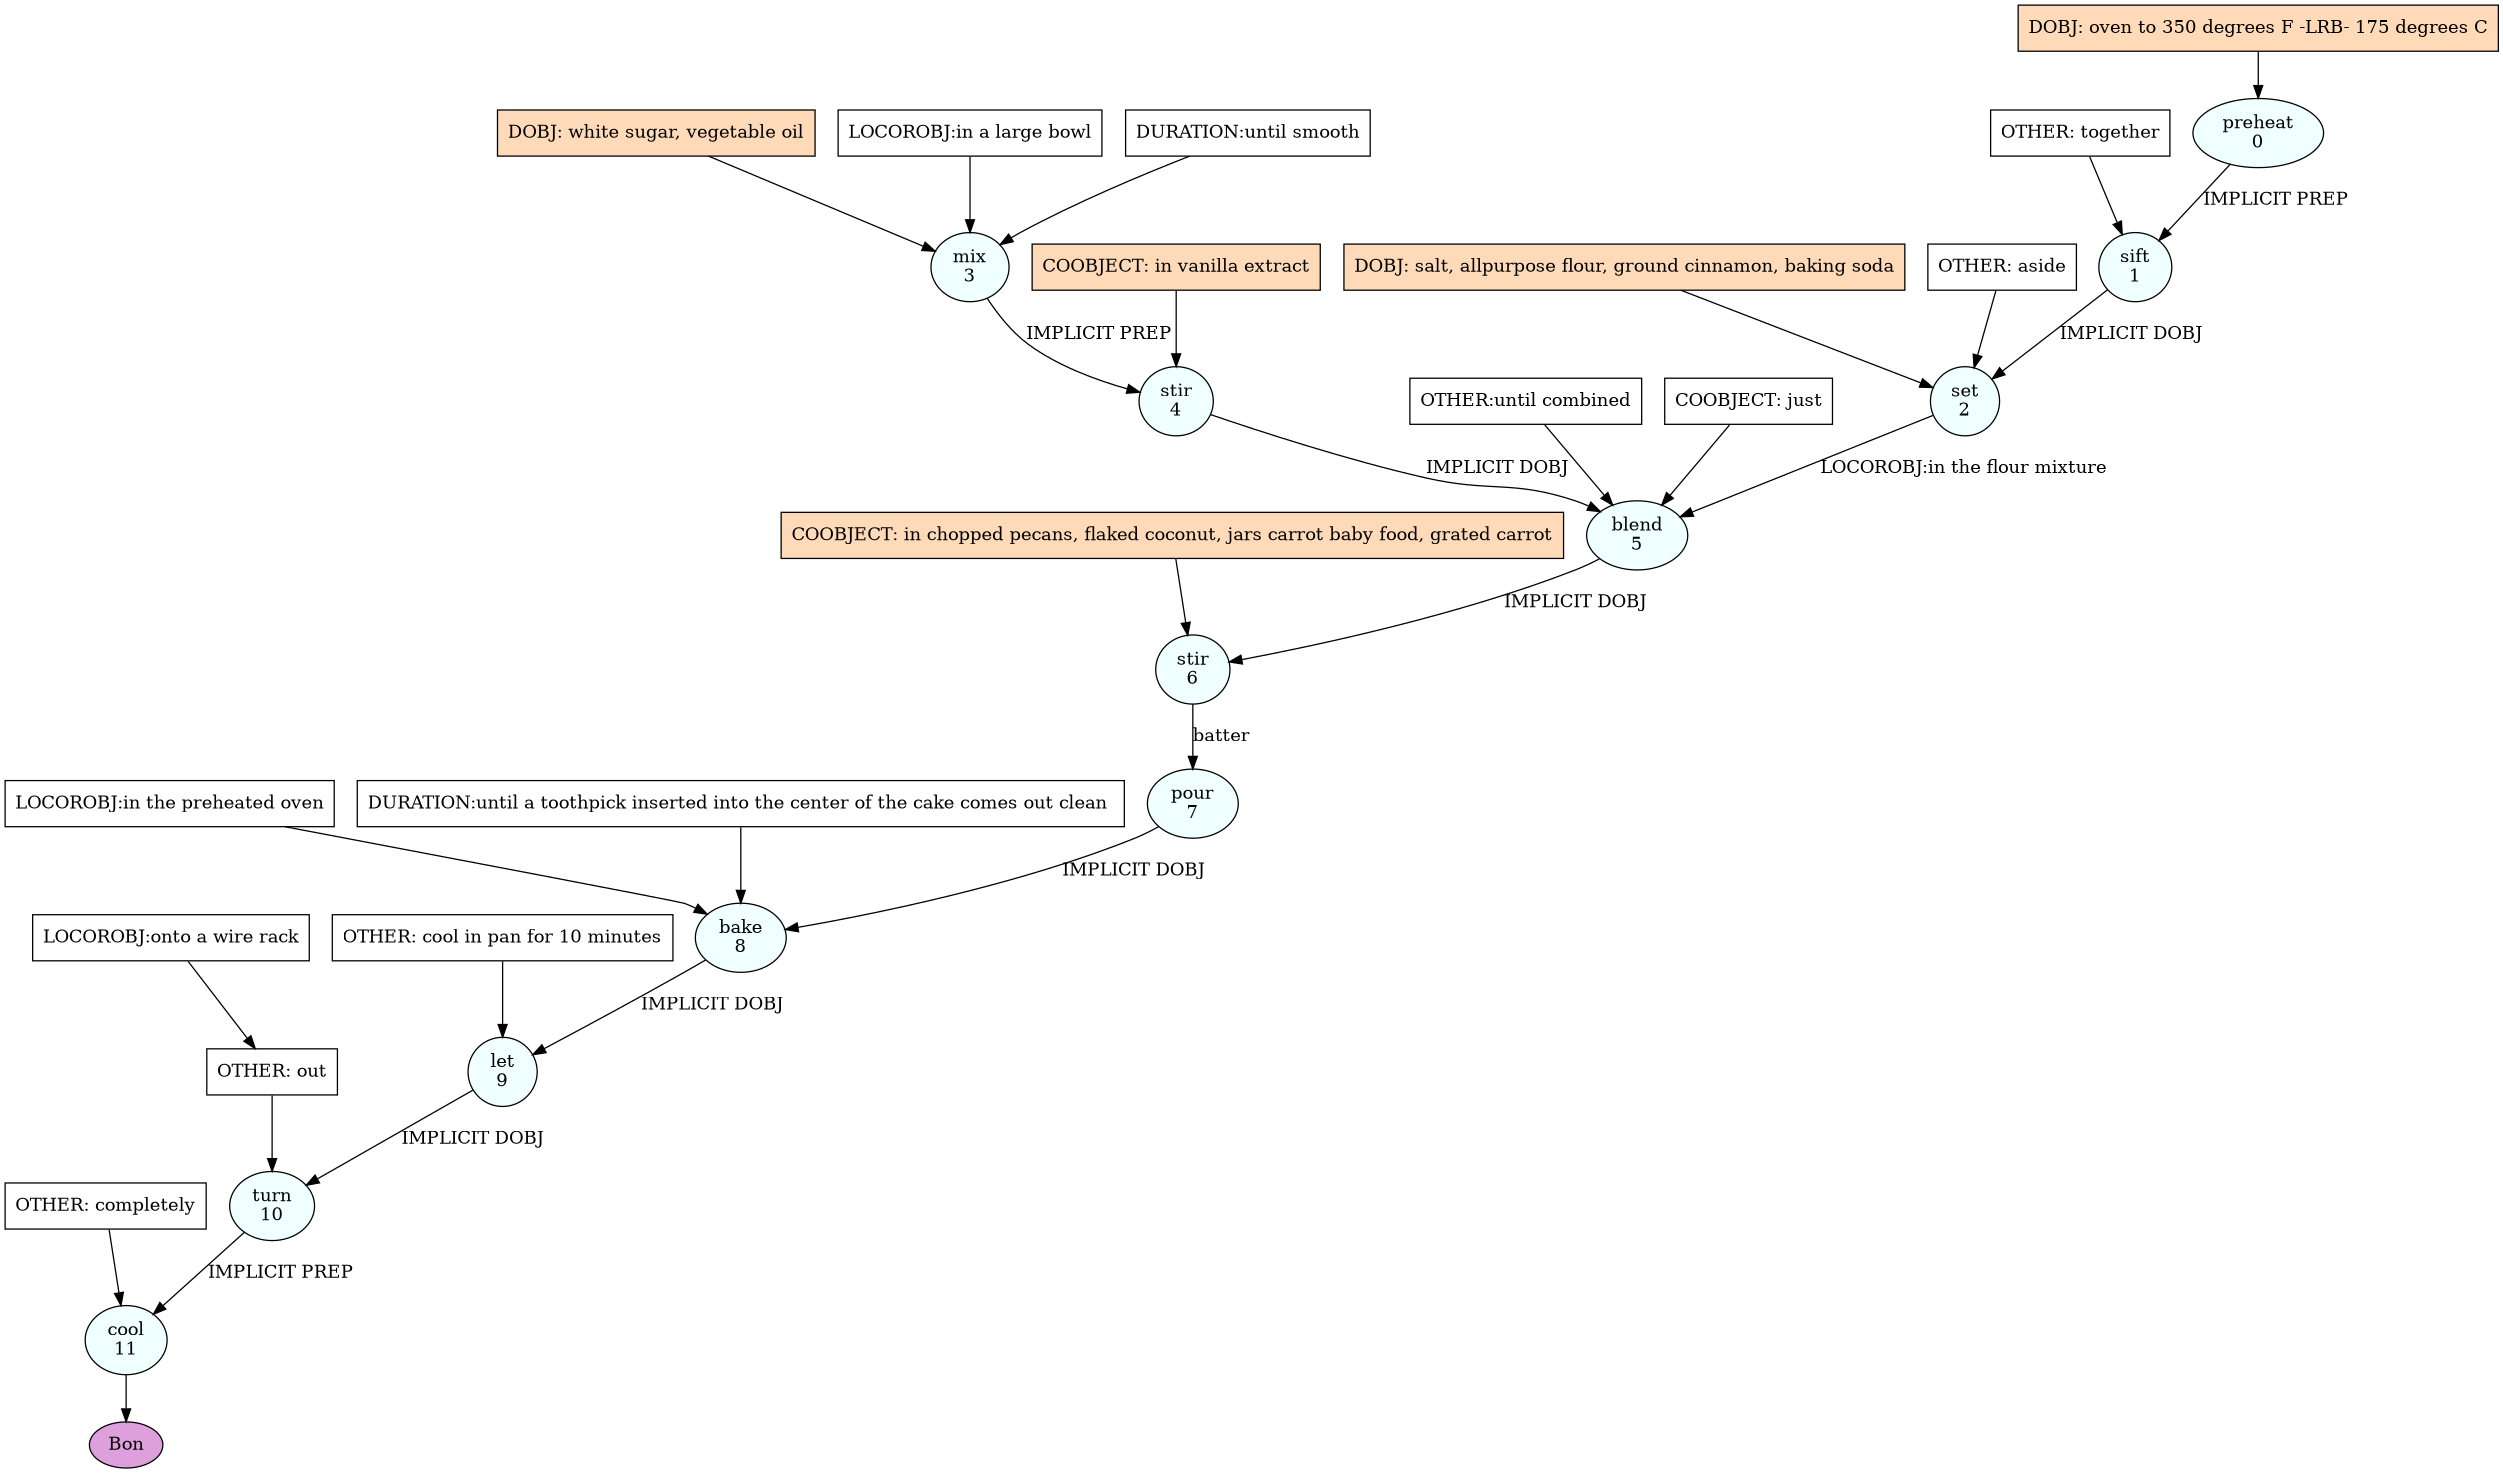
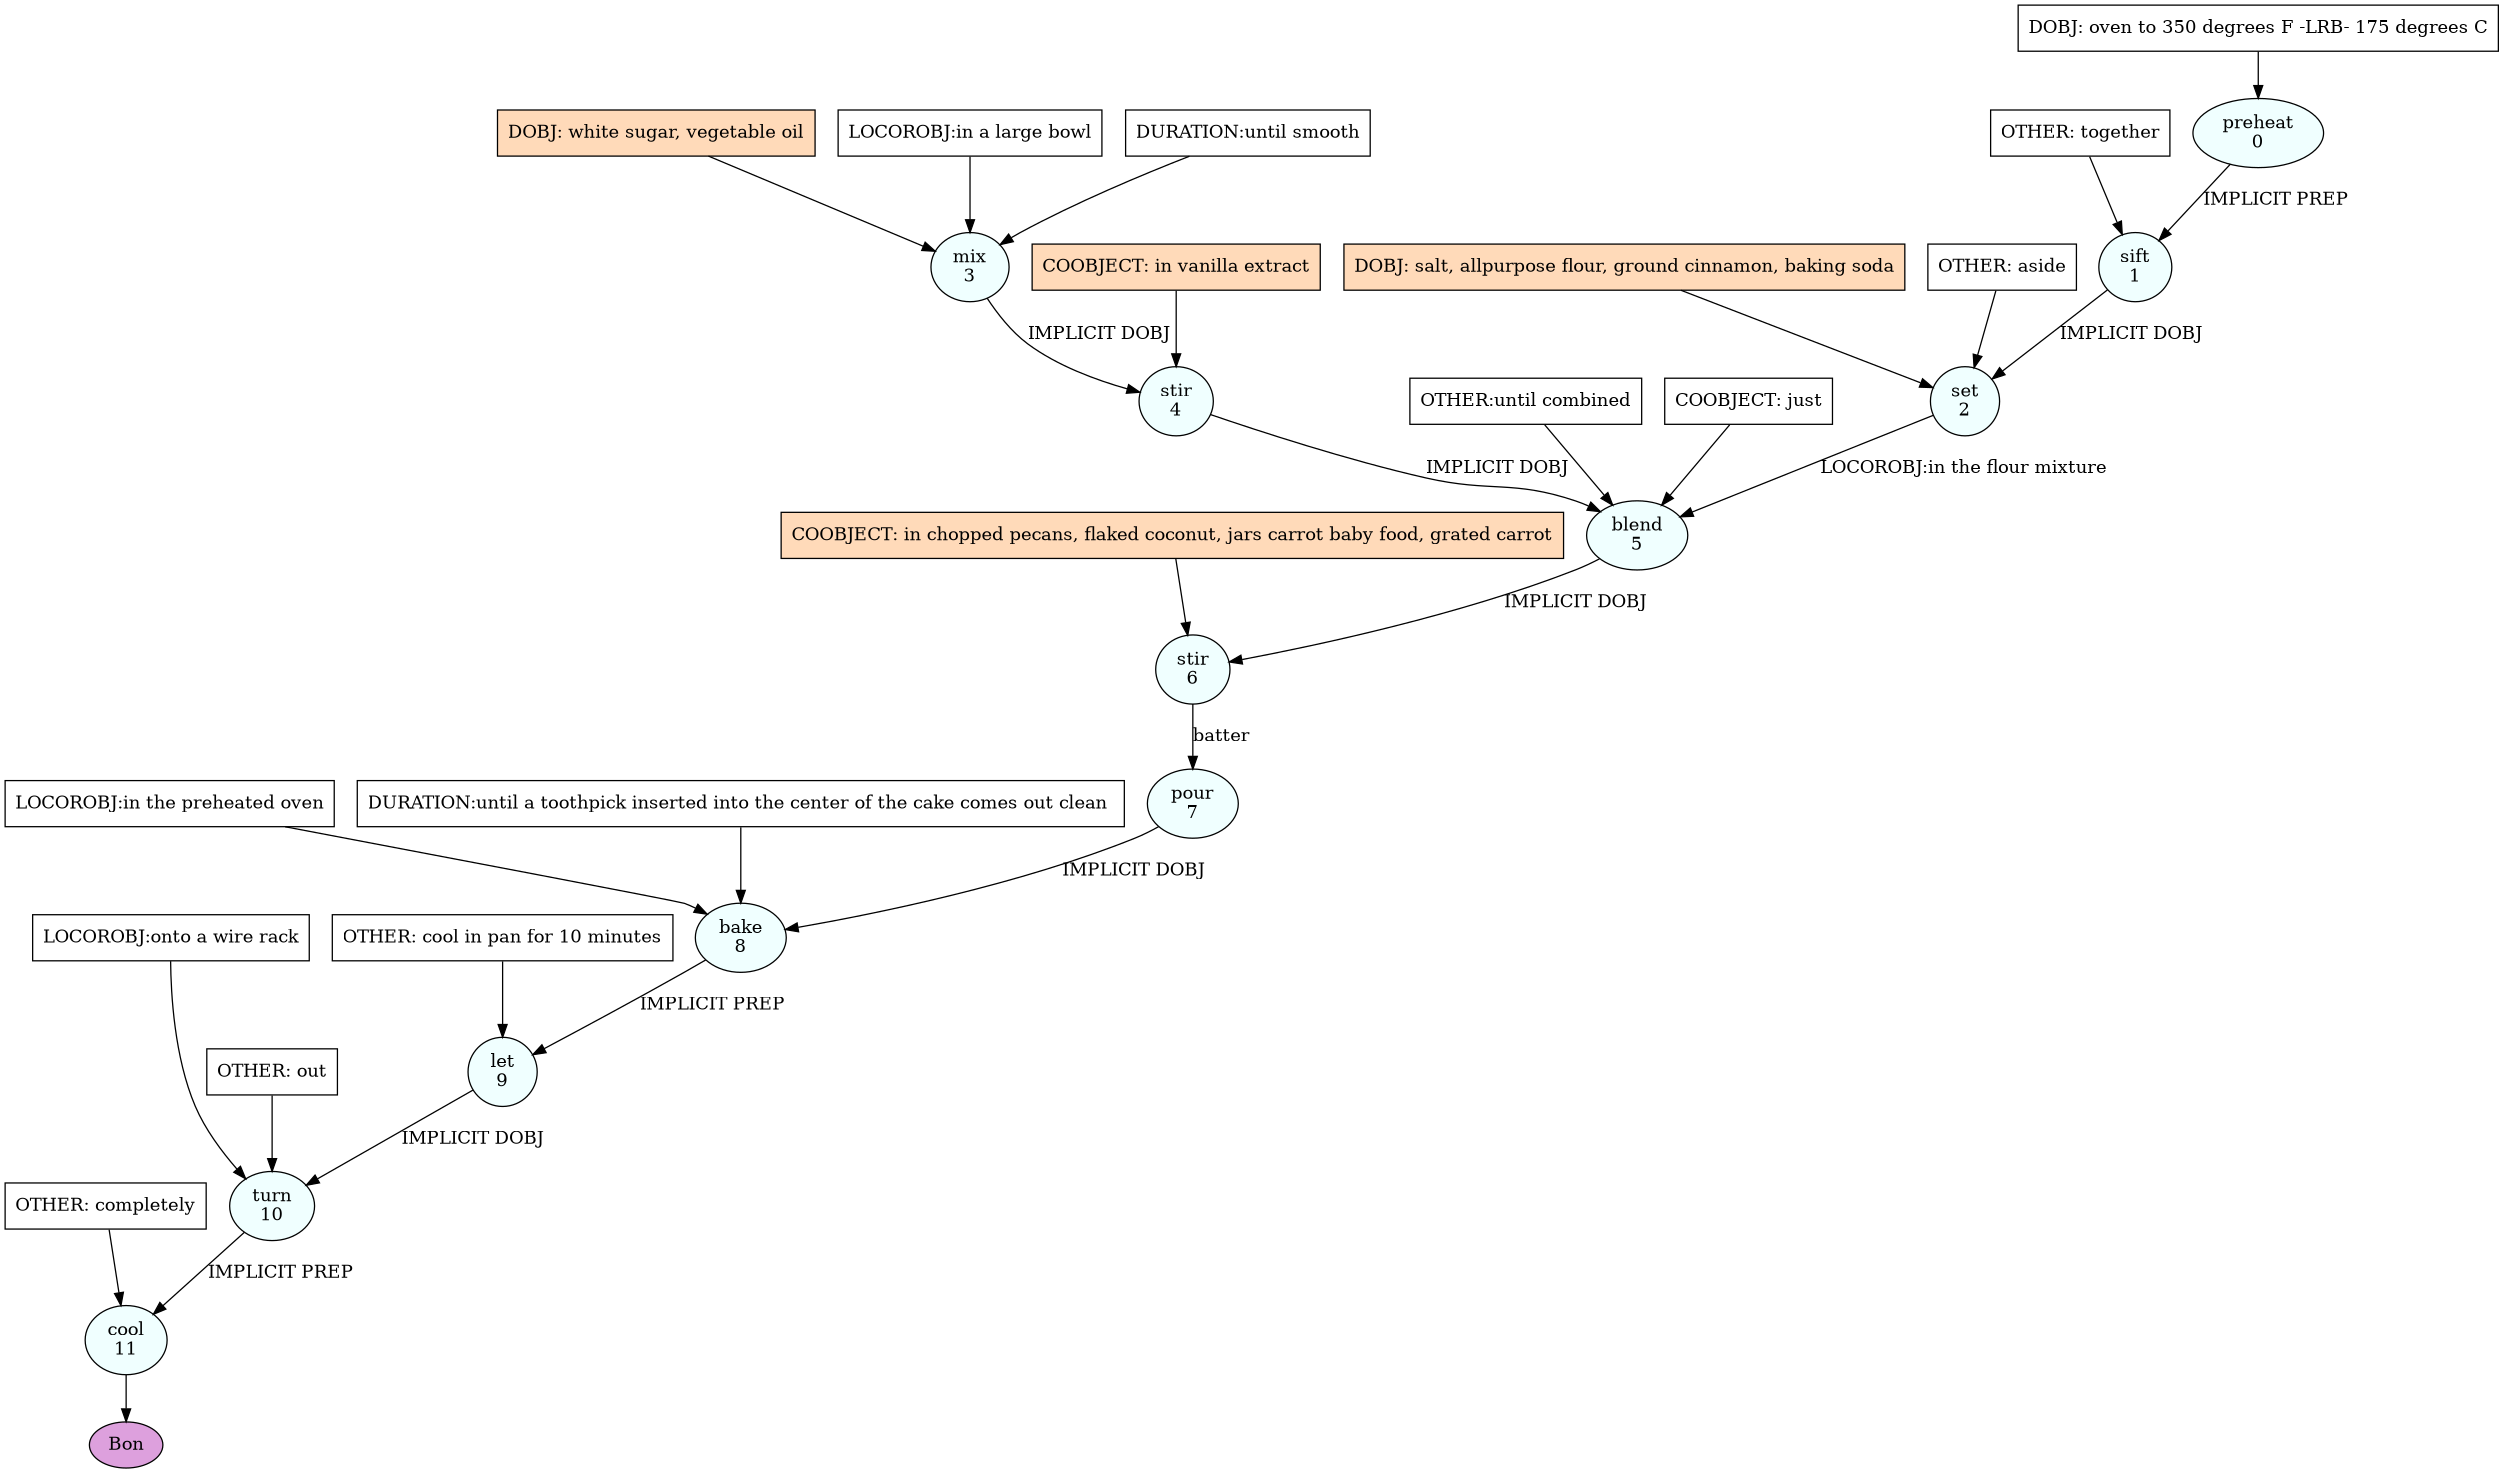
(2258, 28) -> (2258, 28)
(1099, 334) -> (1099, 334)
(218, 1000) -> (184, 1072)
(713, 1005) -> (713, 1005)
